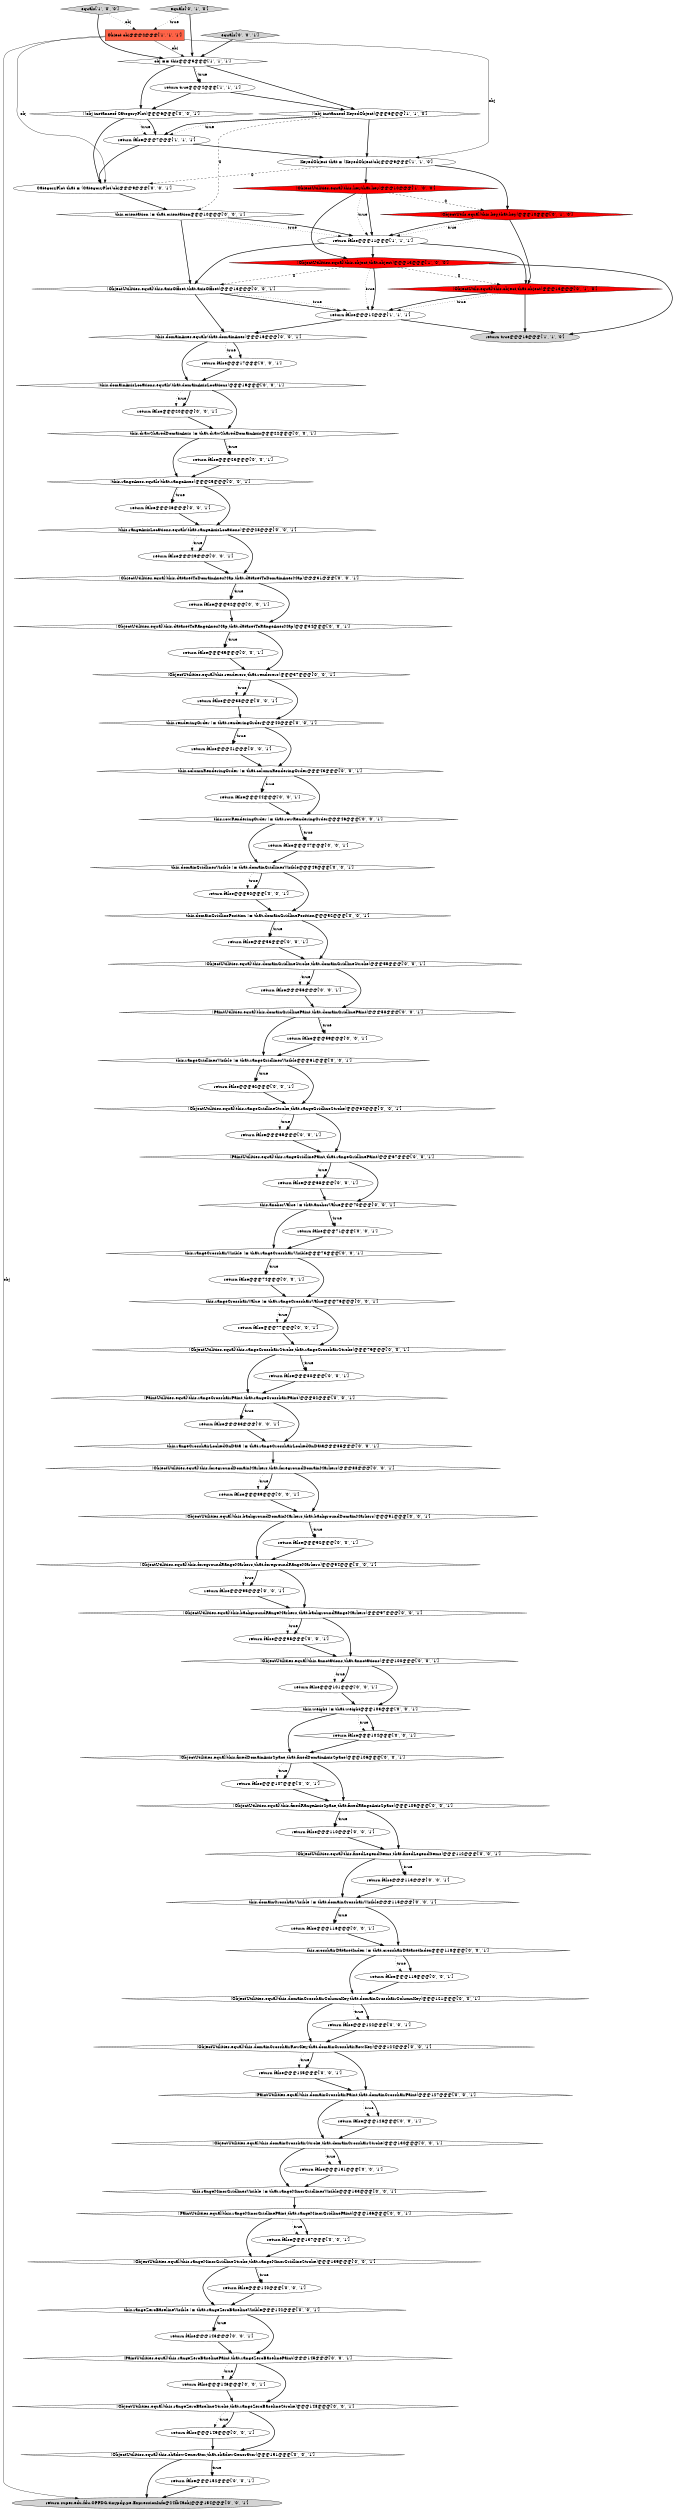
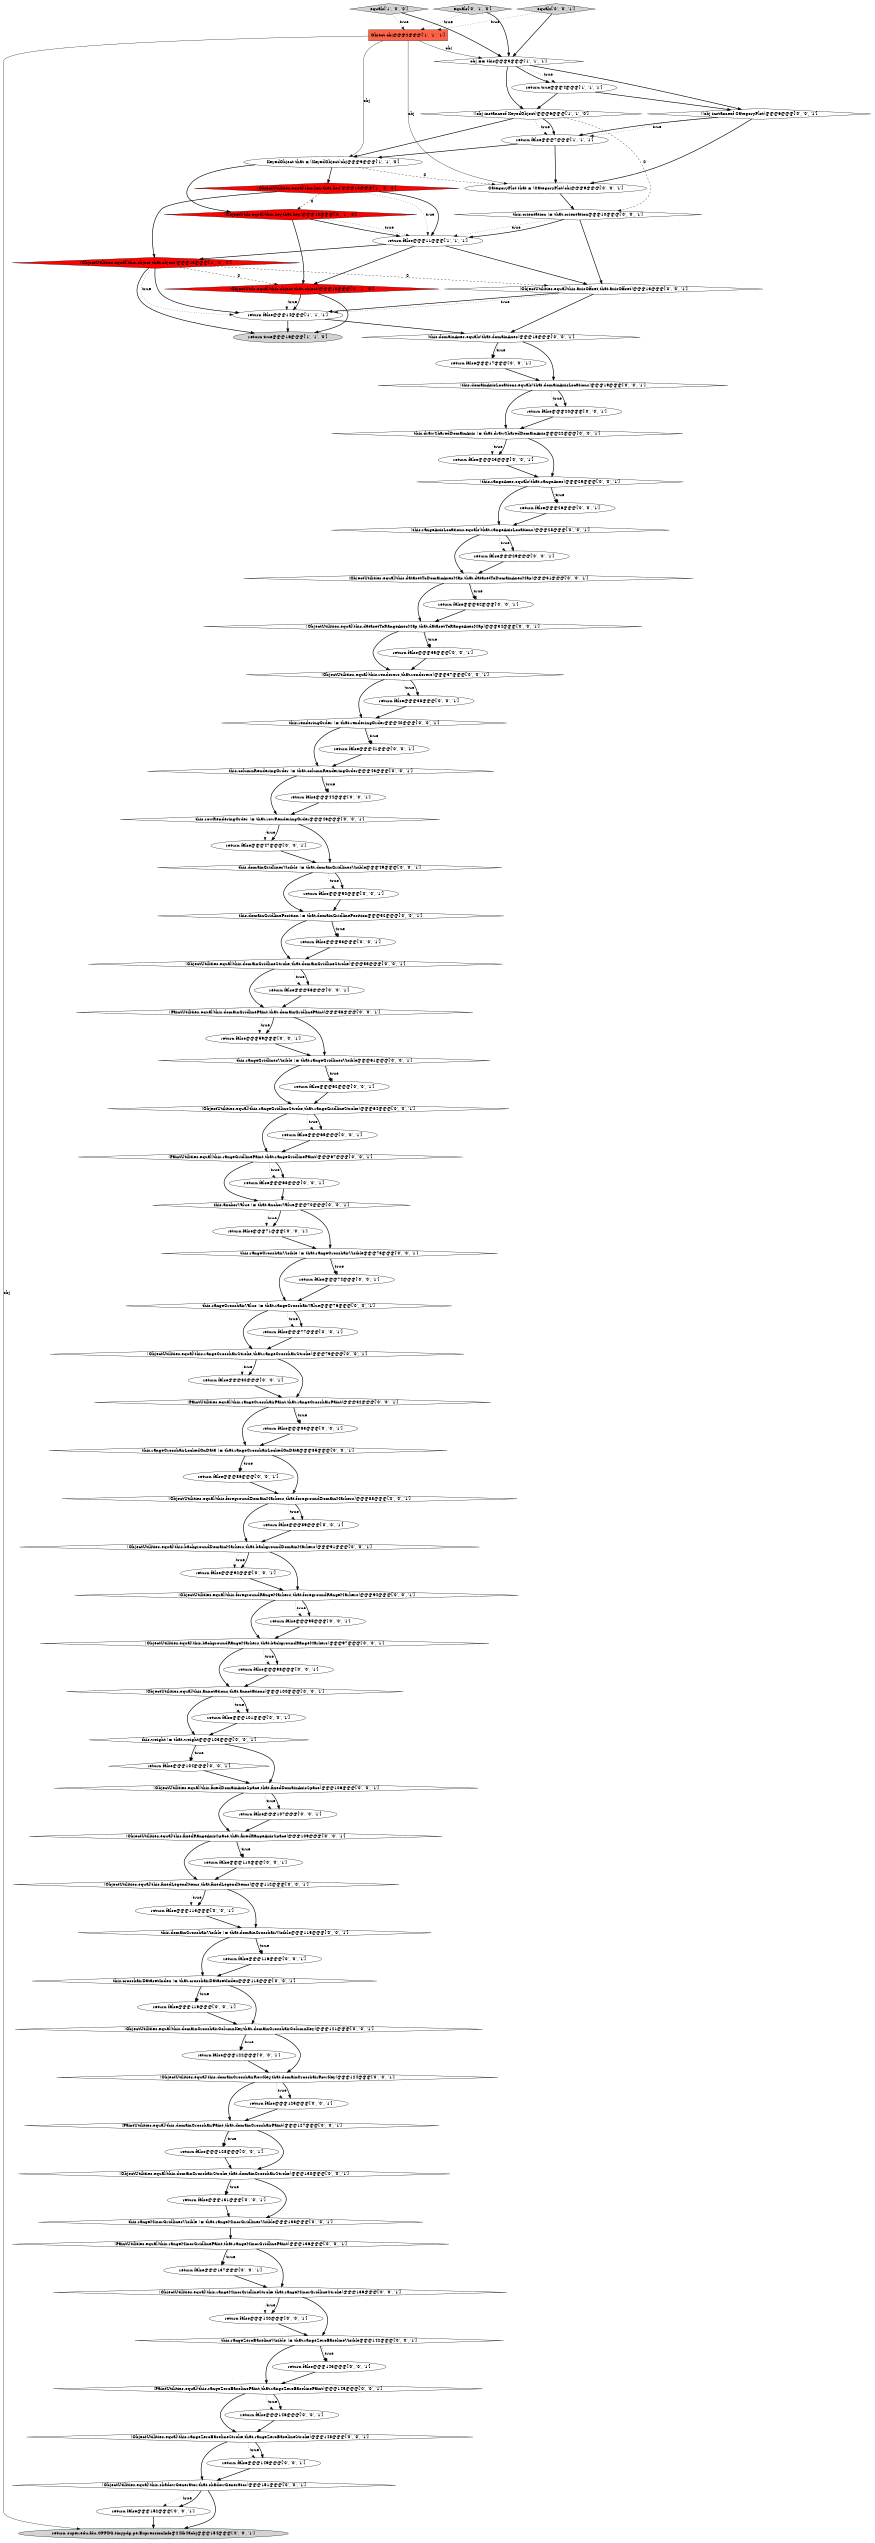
none -> (490, 21)
(128, 22) -> (404, 22)
none -> (238, 1477)
